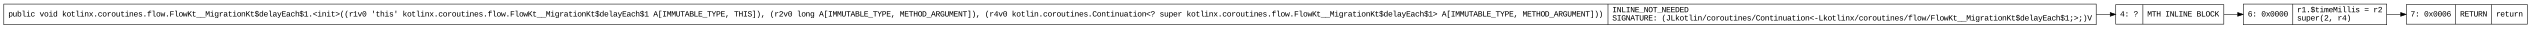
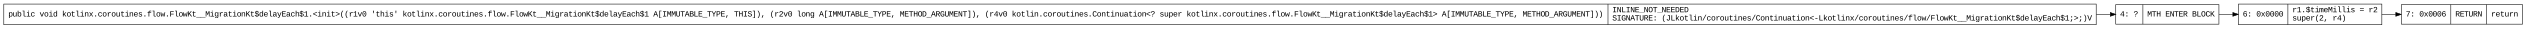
(2183, 14) -> (2181, 14)
